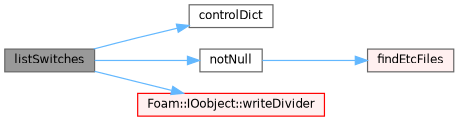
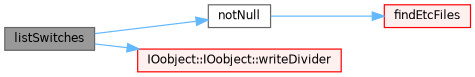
(231, 16) -> none
(411, 60) -> (427, 16)
(231, 105) -> (239, 60)
